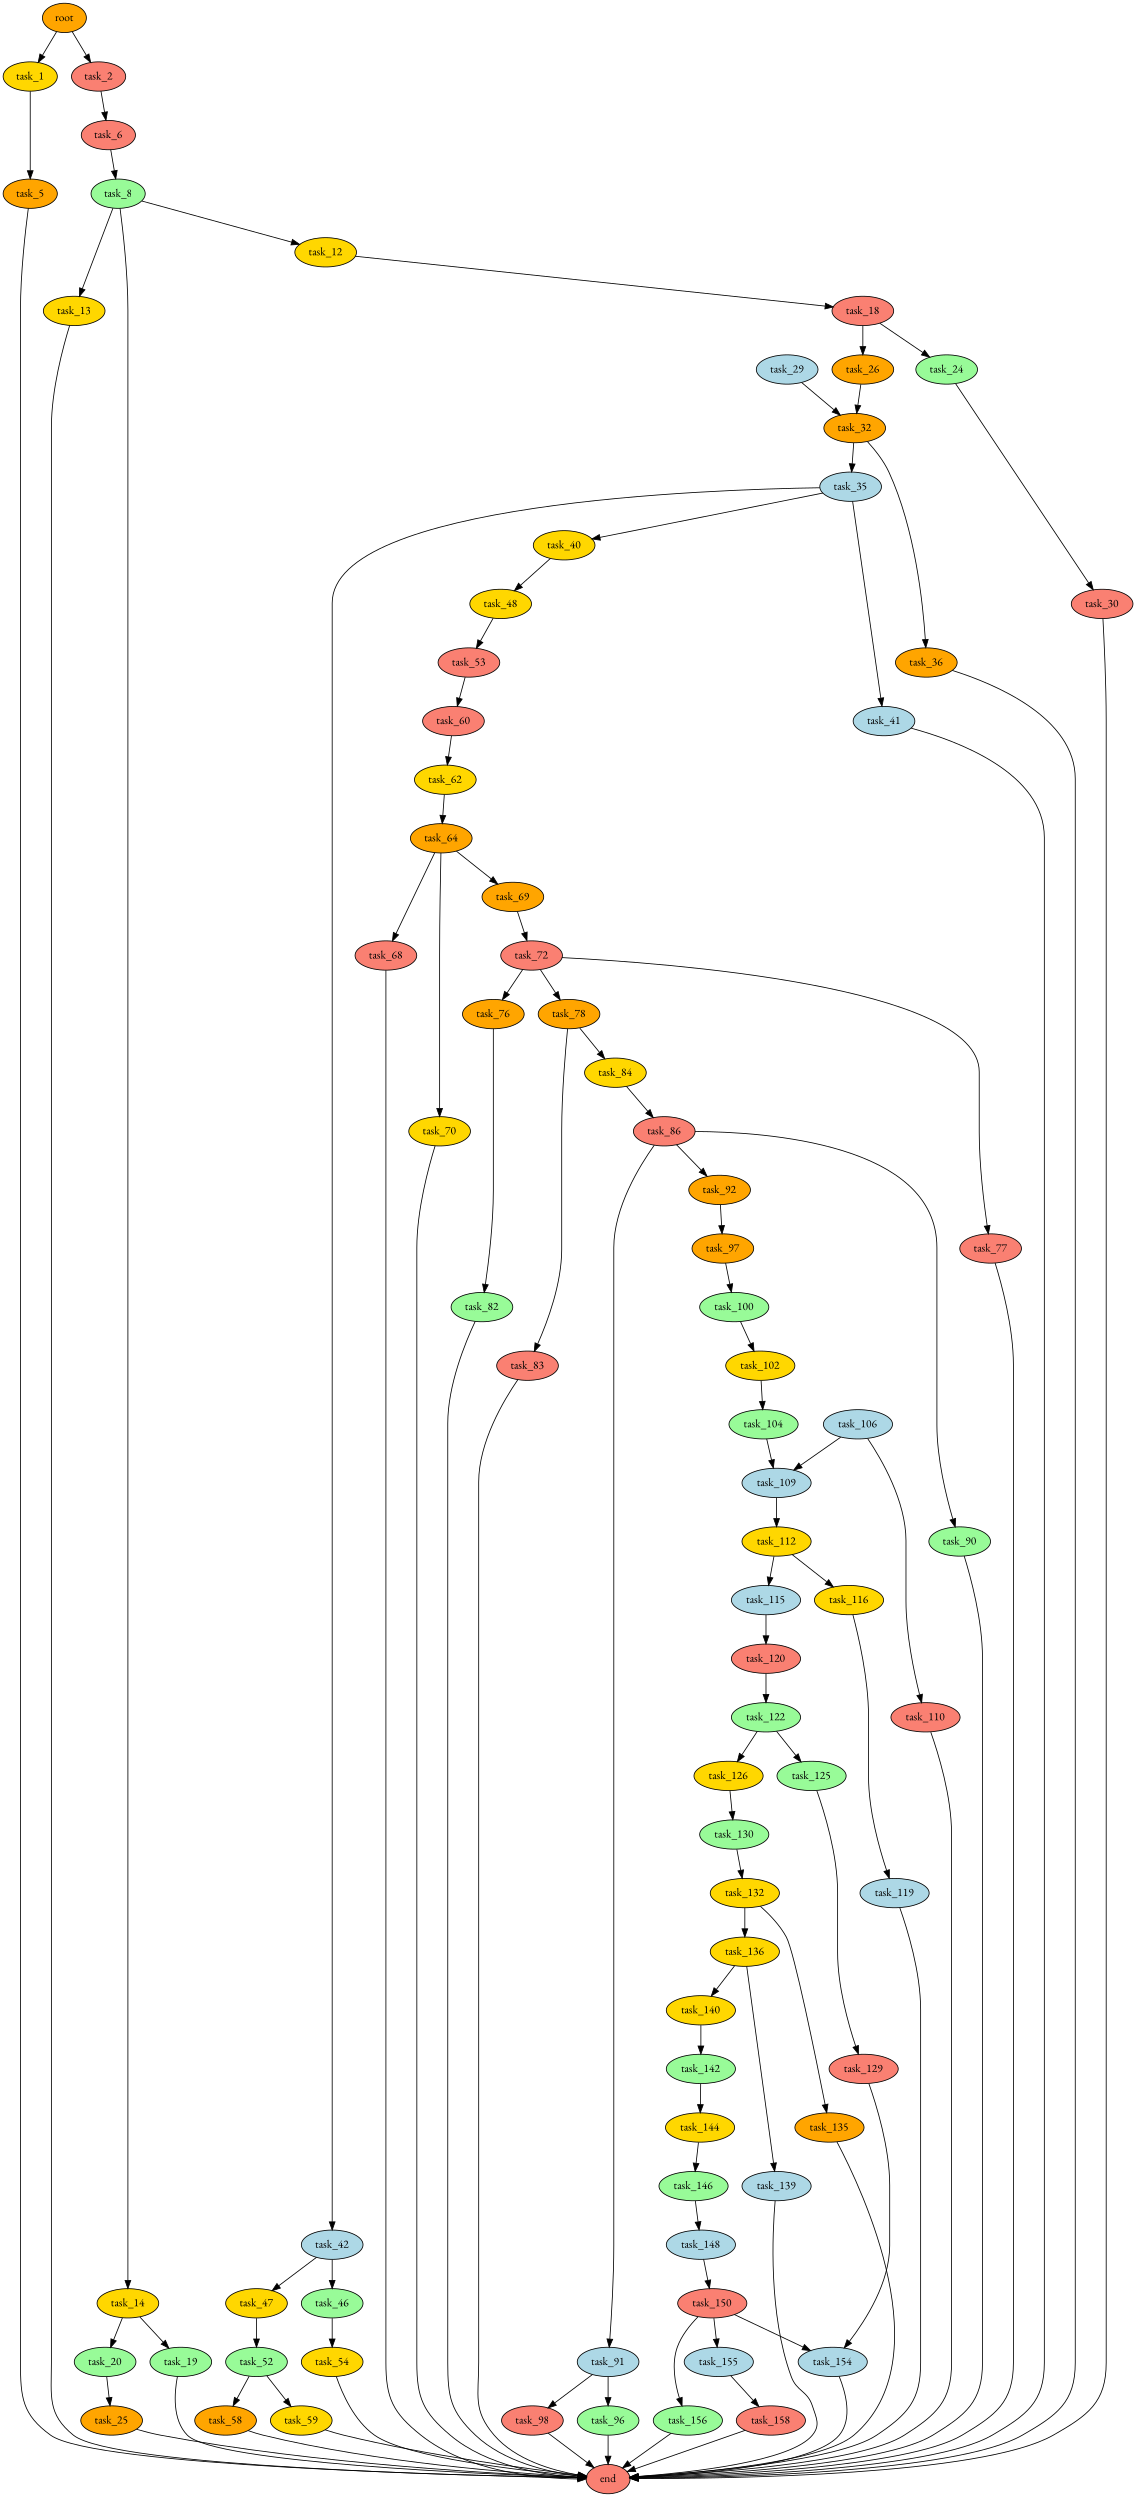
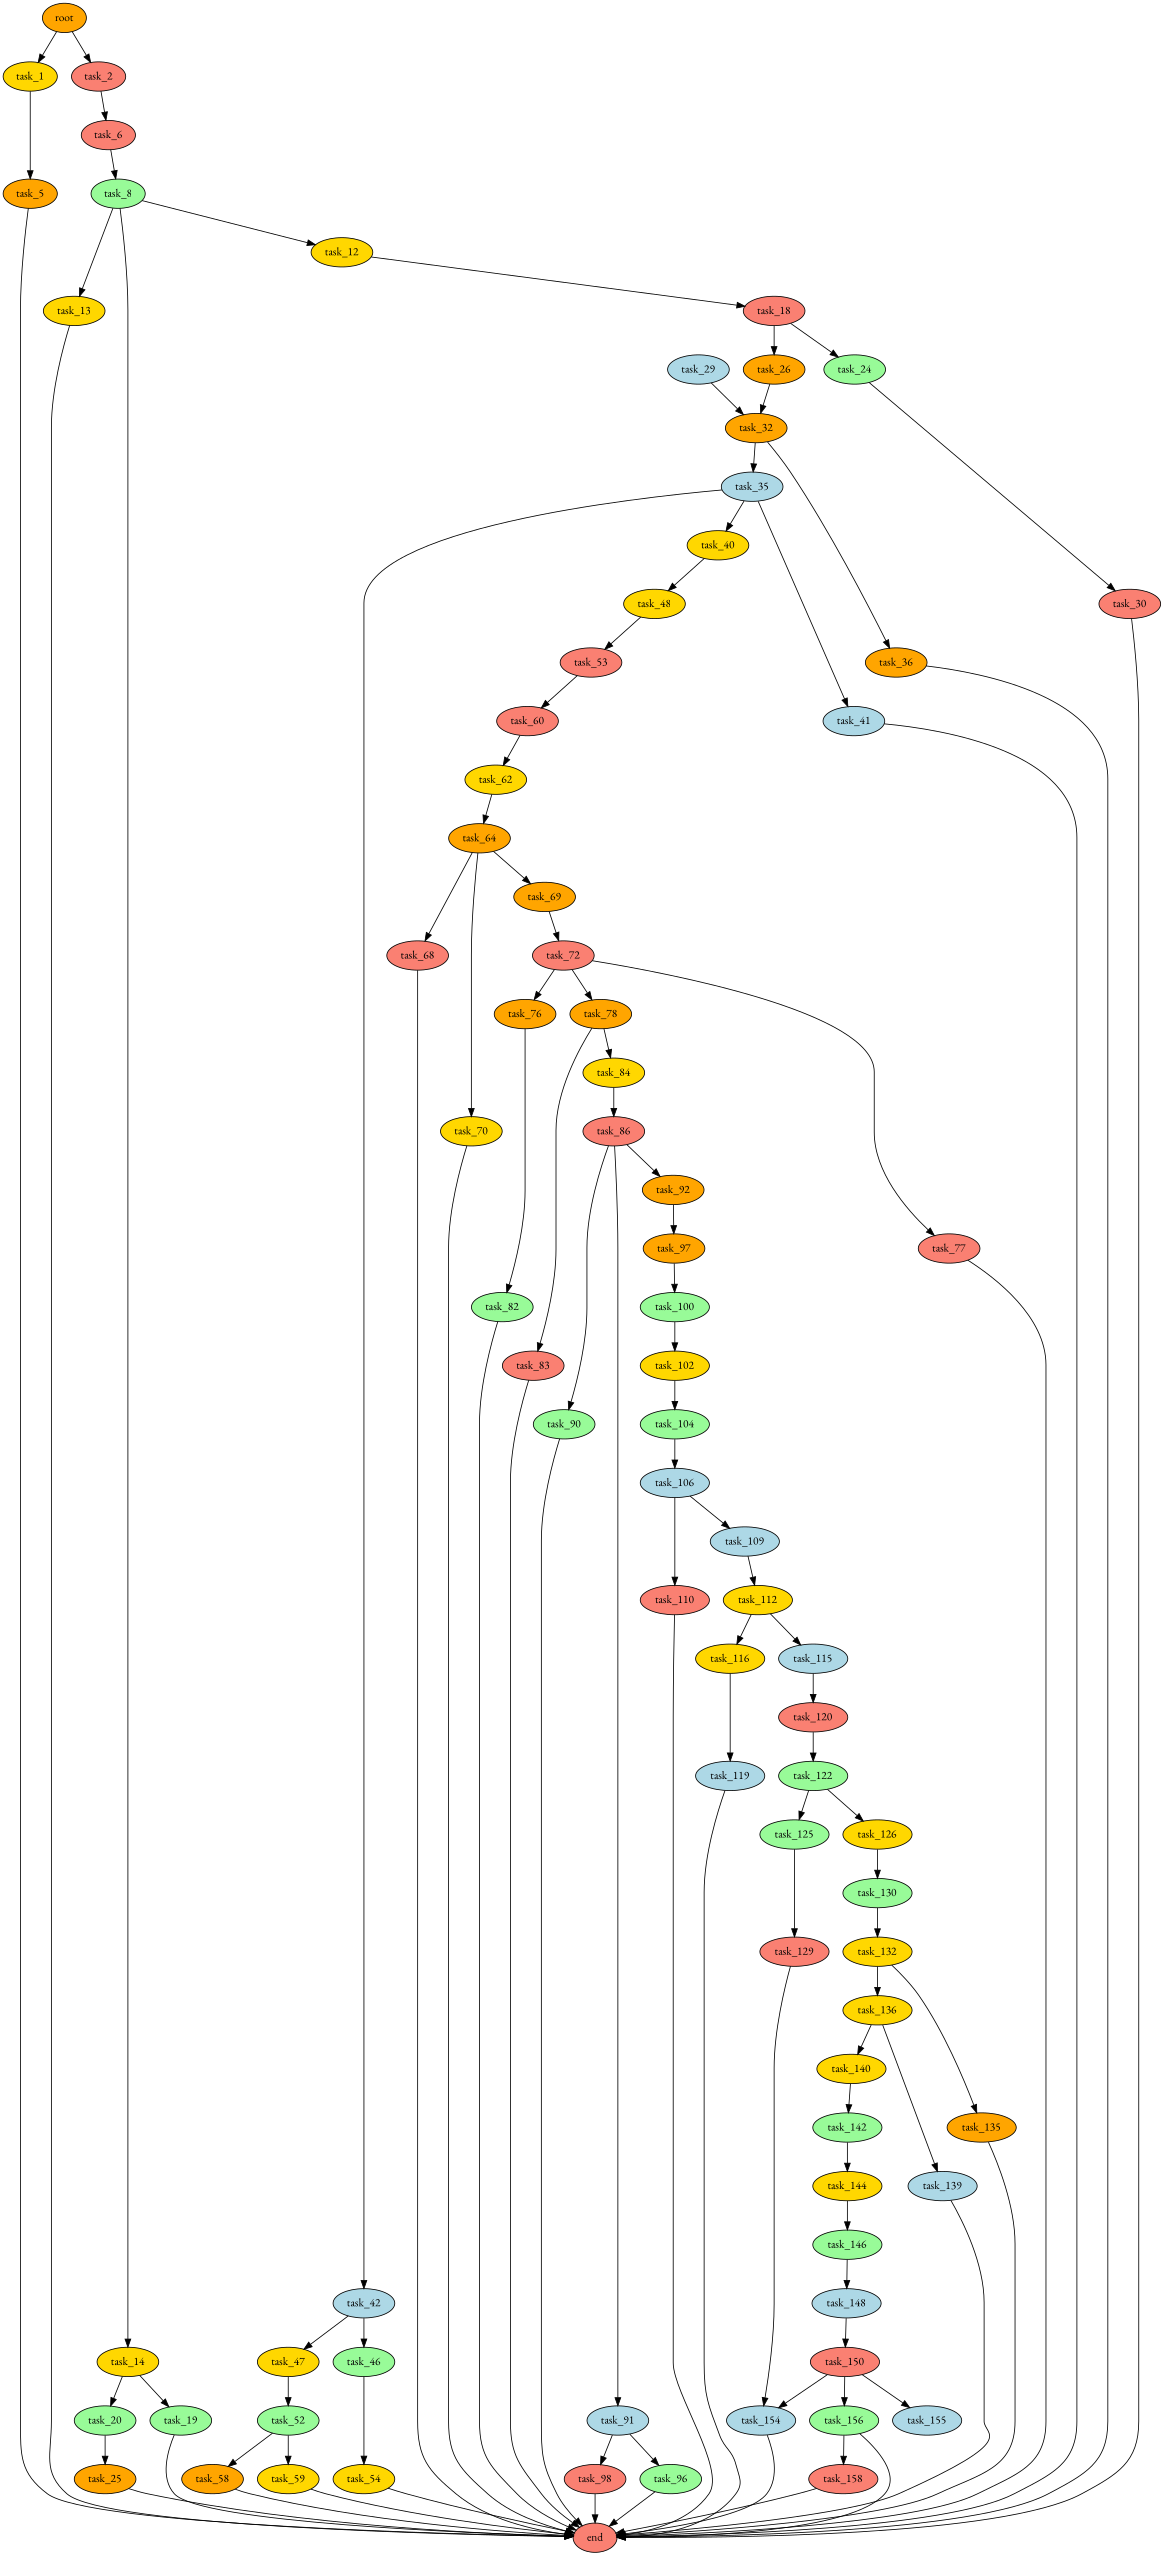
(769, 1449) -> (675, 1450)
(742, 2388) -> (844, 2446)
